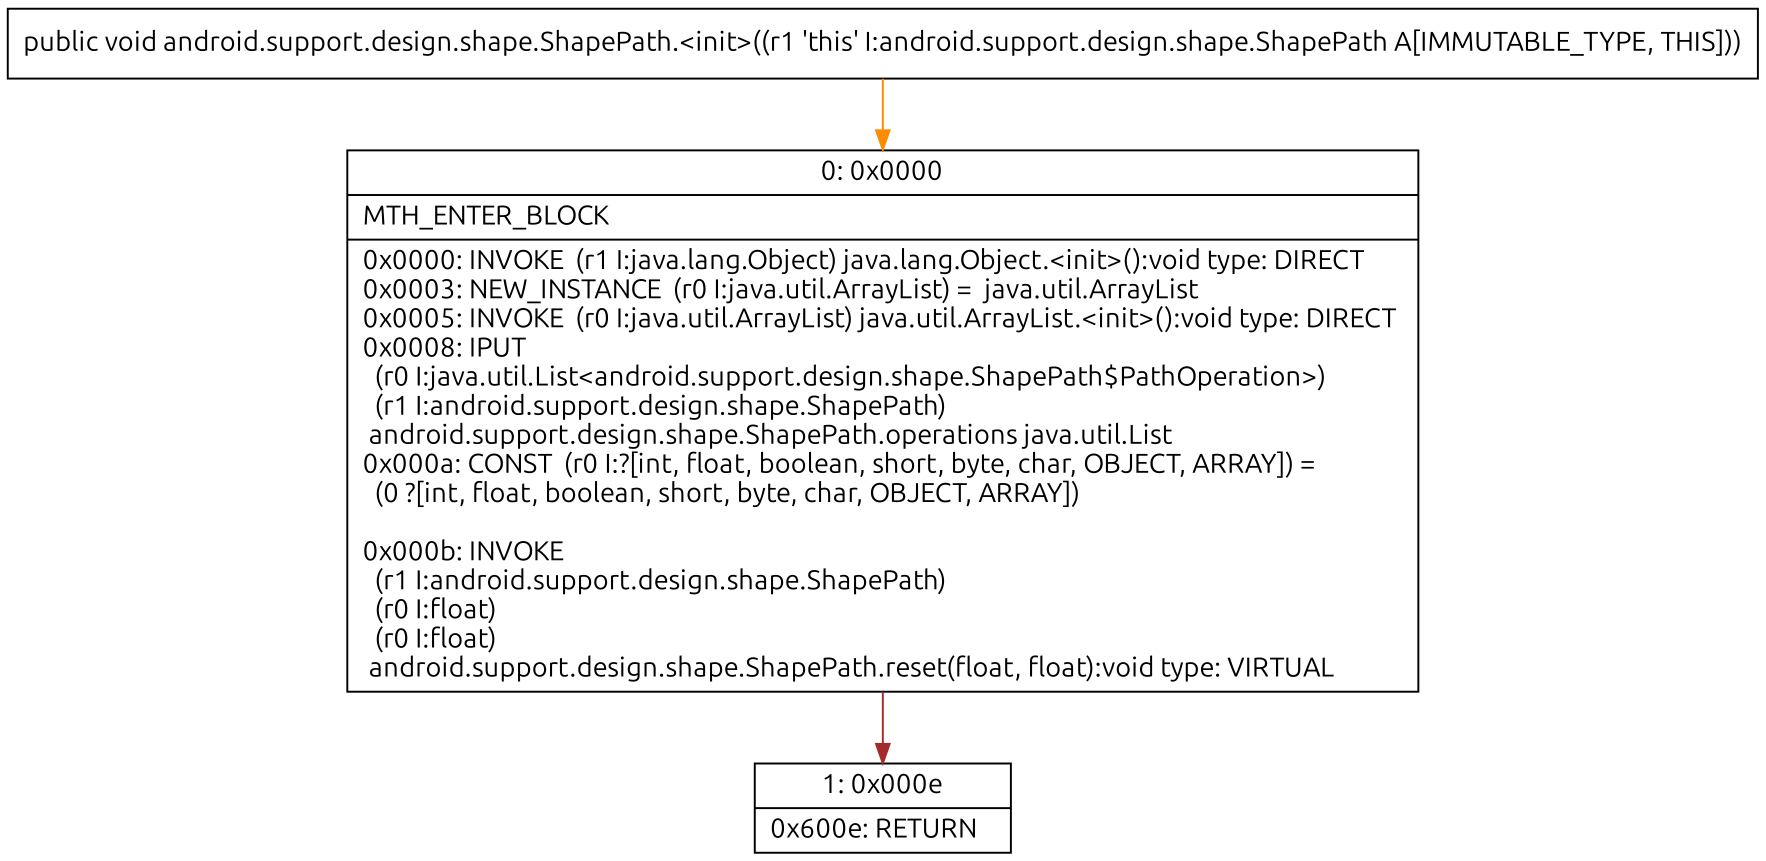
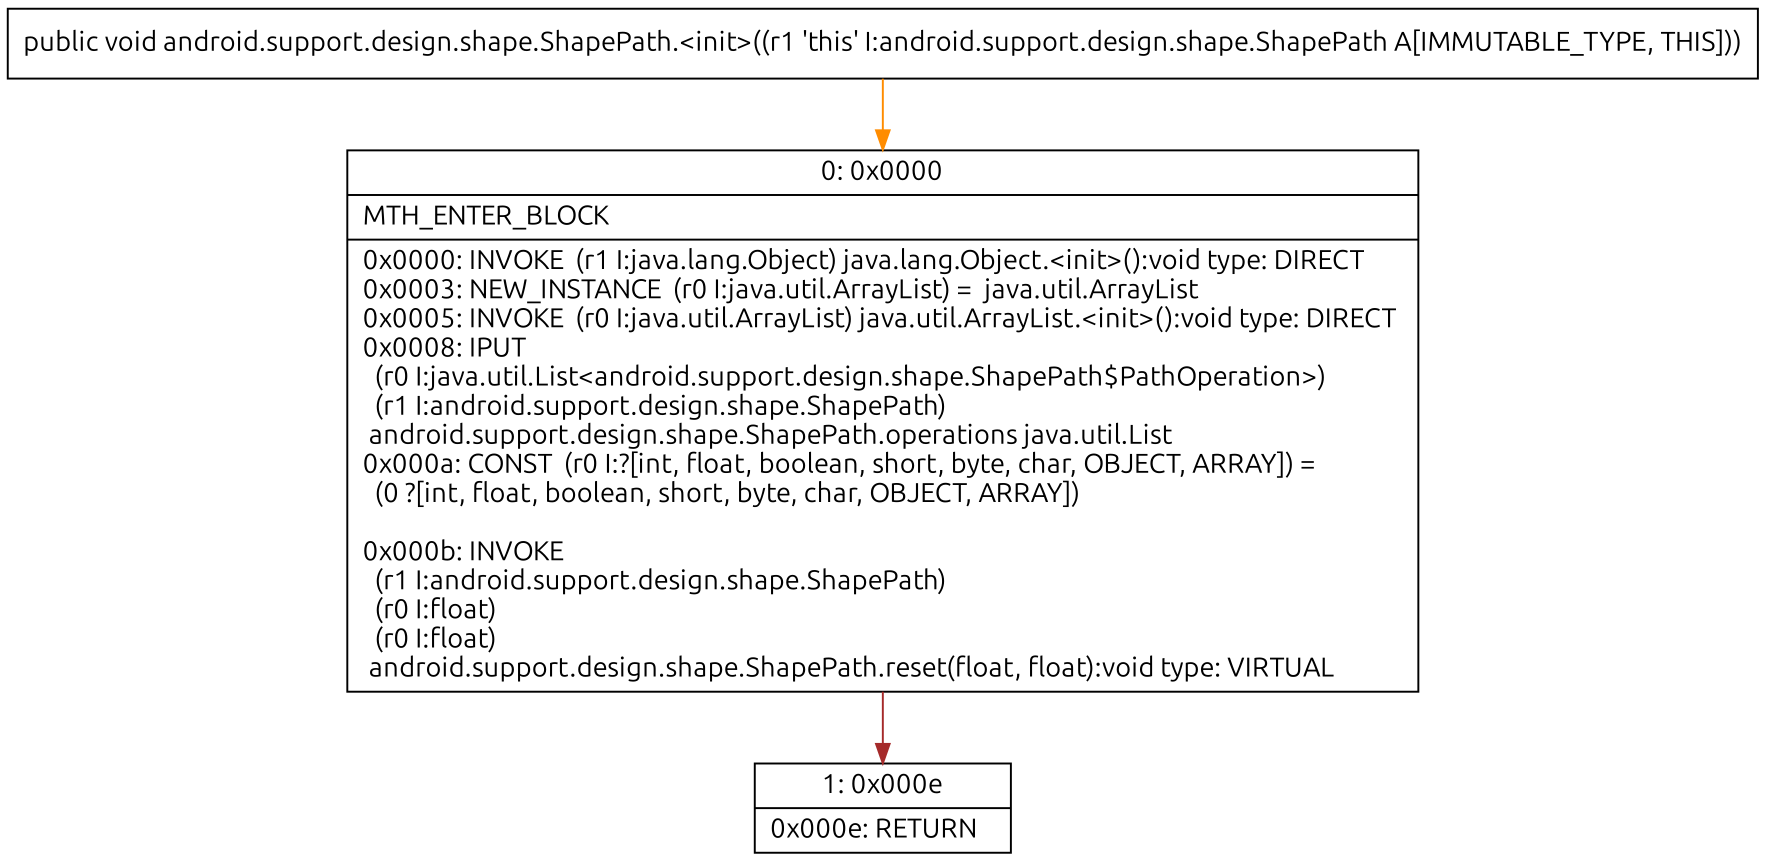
(883, 829) -> (883, 829)
